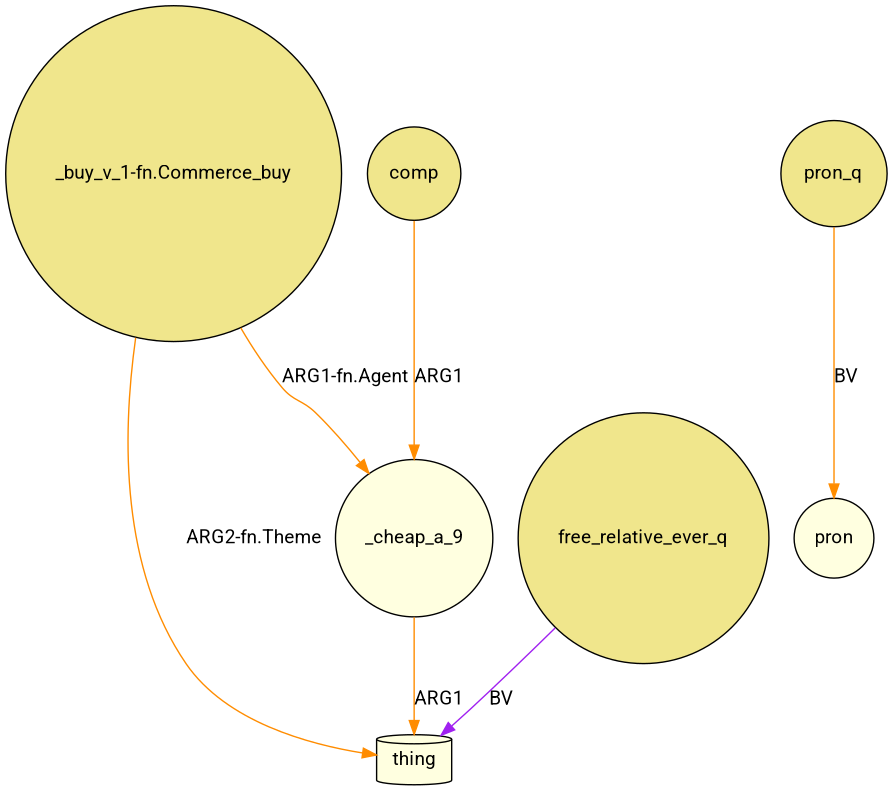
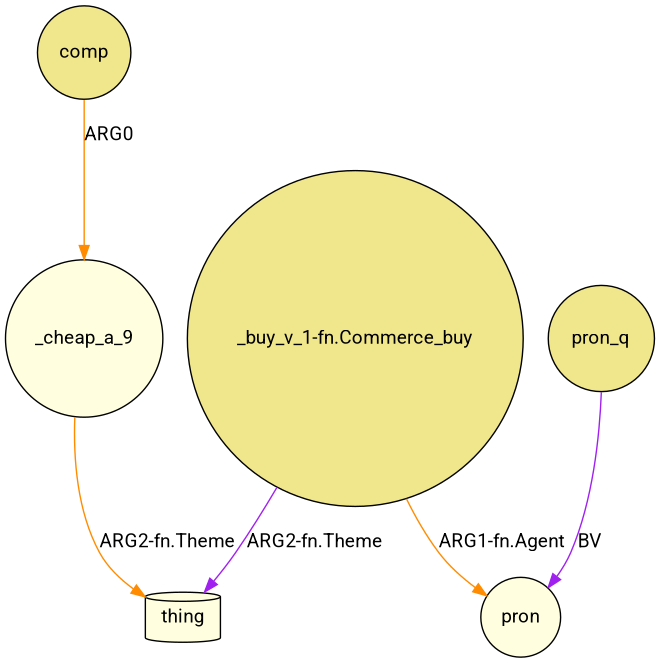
(834, 355) -> (590, 487)
(439, 377) -> (109, 135)
(296, 399) -> (435, 548)
(644, 538) -> none
(156, 604) -> (247, 535)
(439, 699) -> (168, 542)
